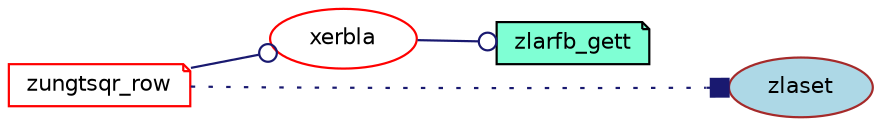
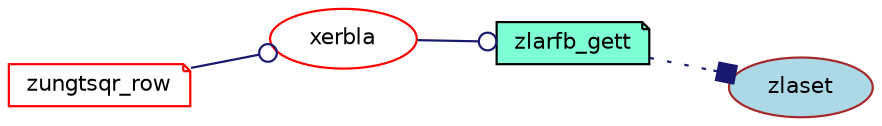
(448, 88) -> (681, 64)
